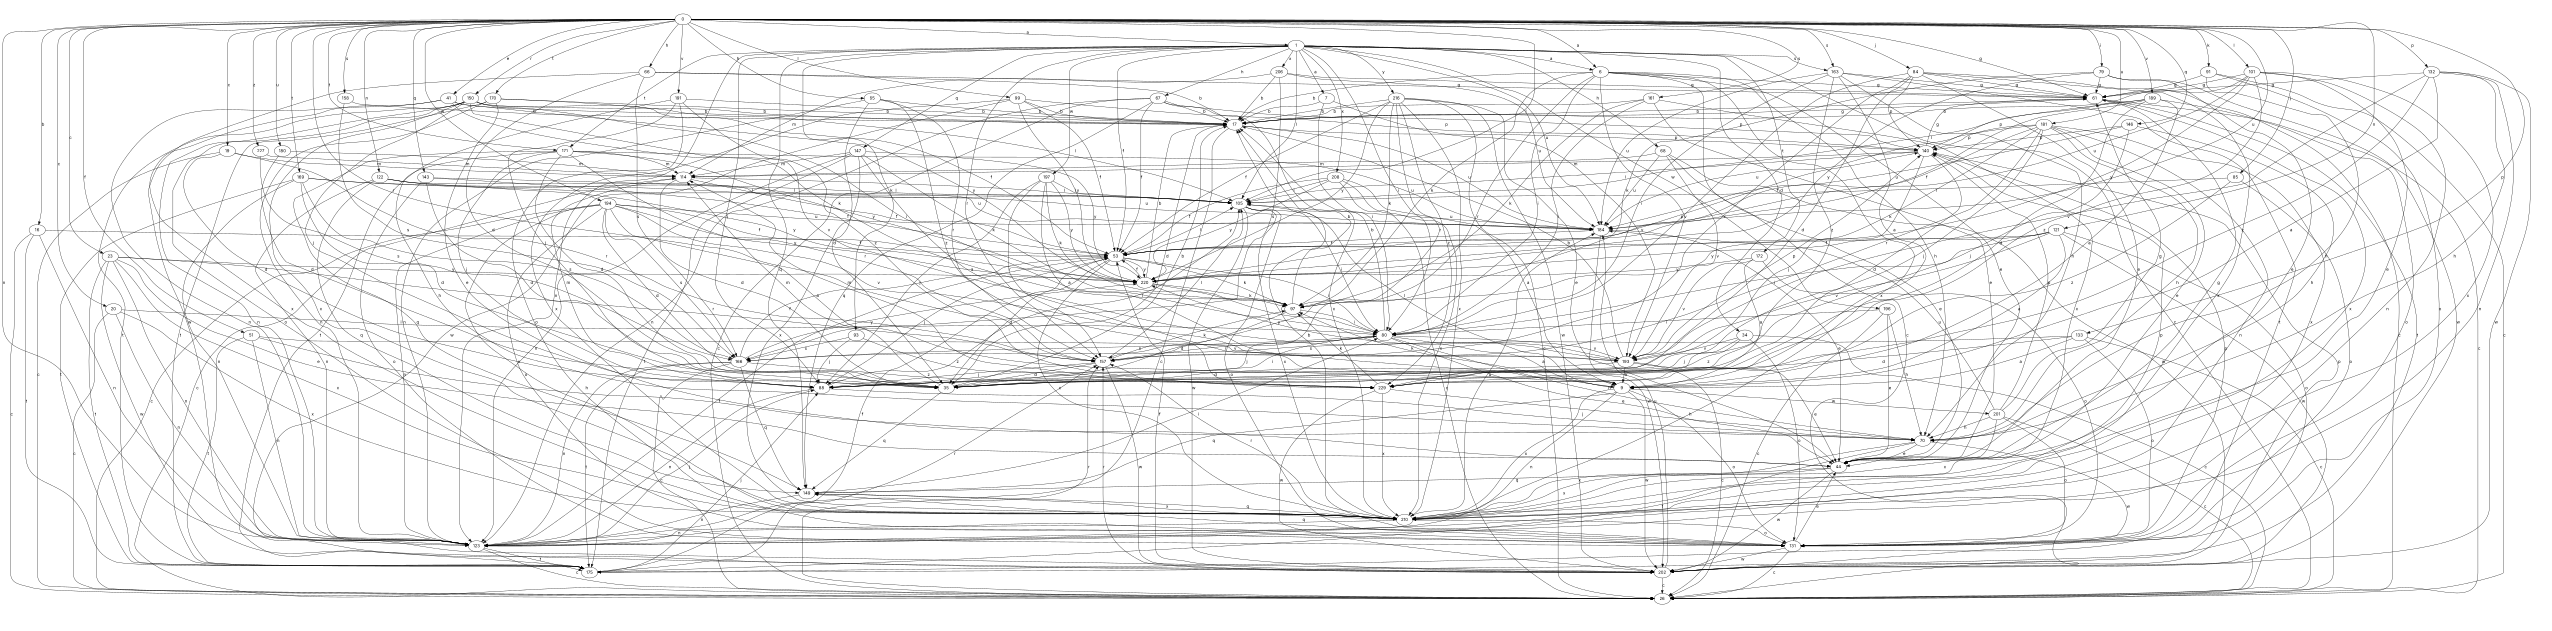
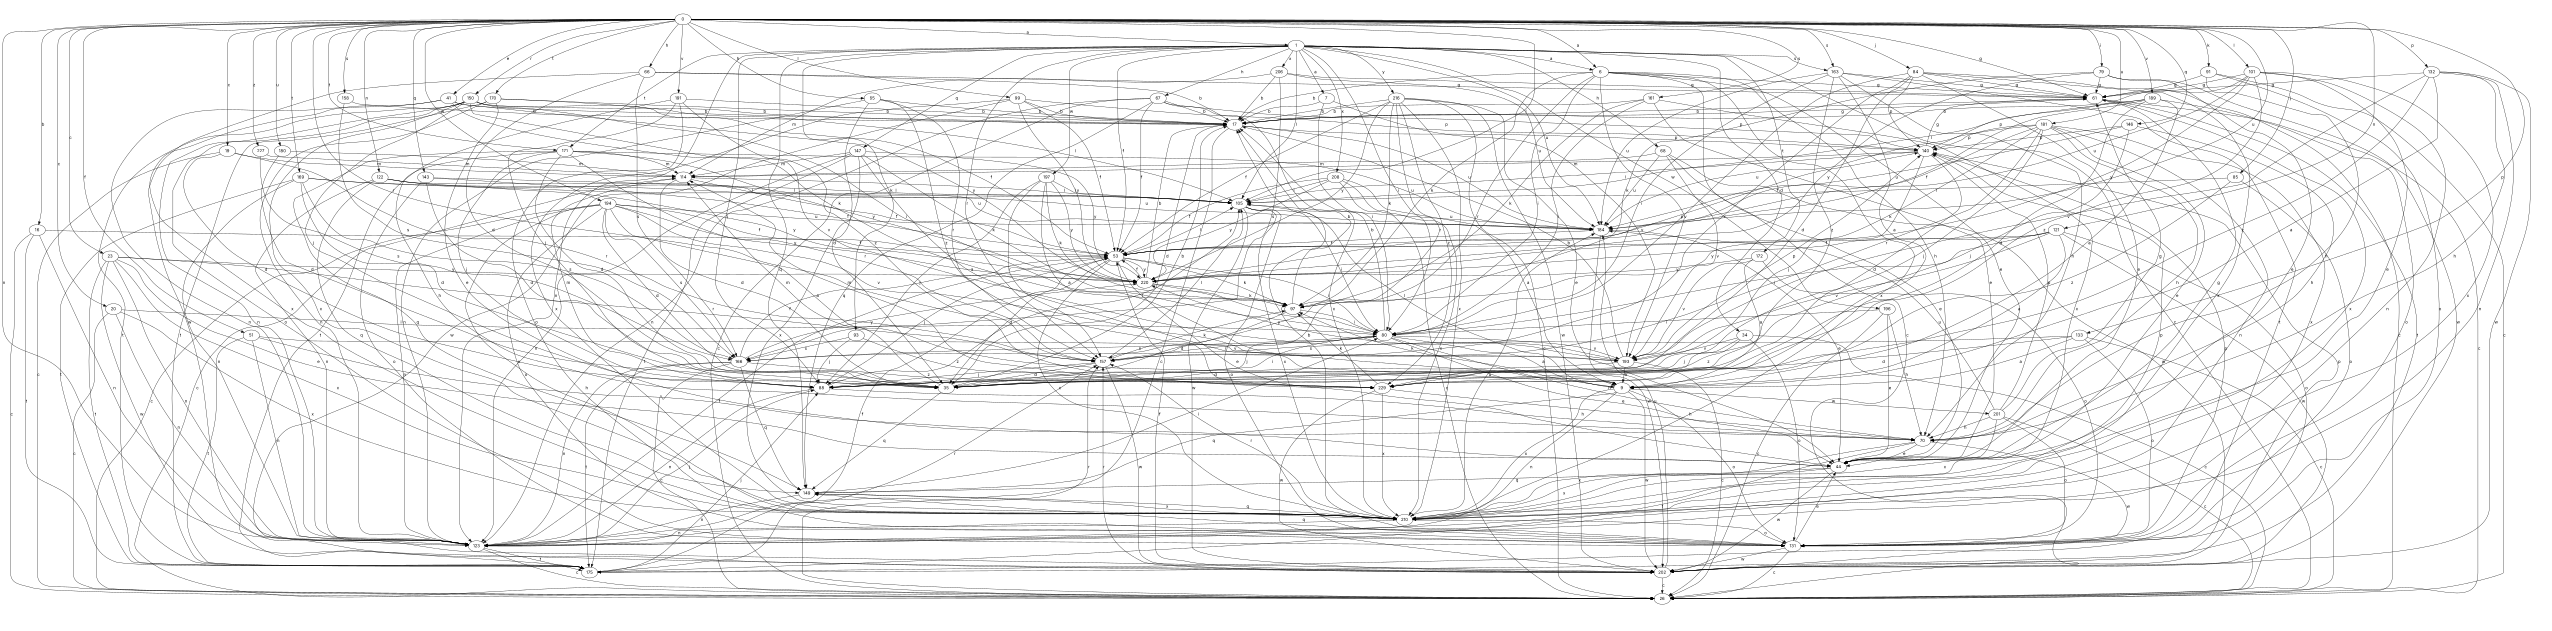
(1782, 375) -> (1452, 403)
(1583, 414) -> (1583, 414)
